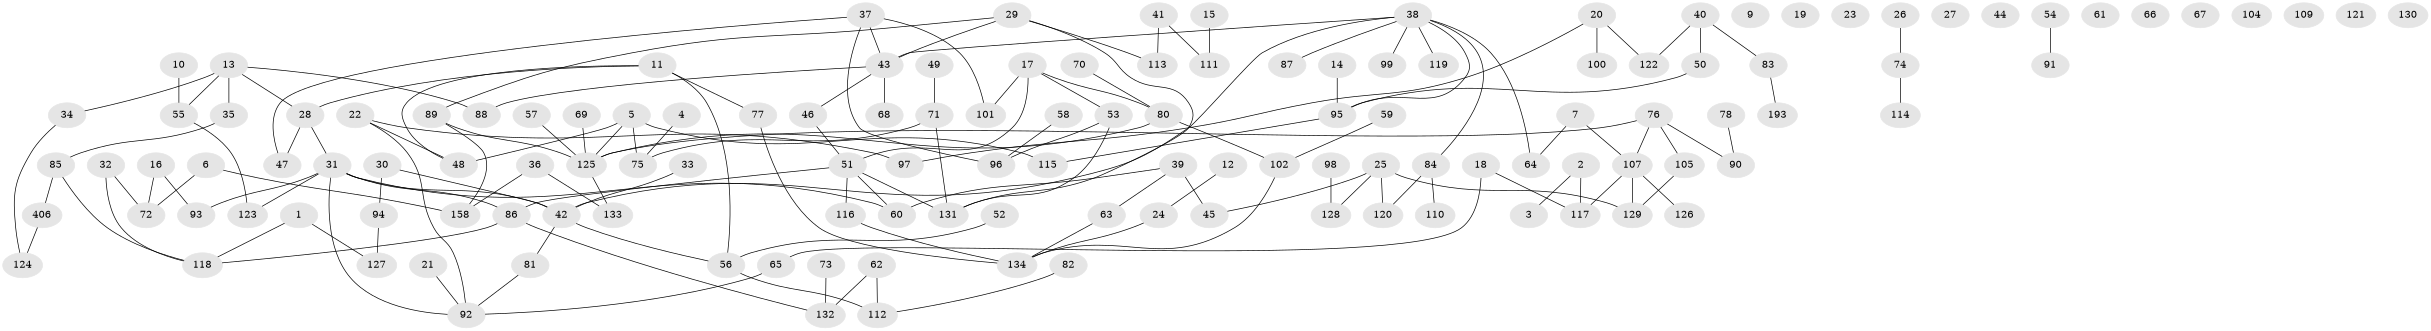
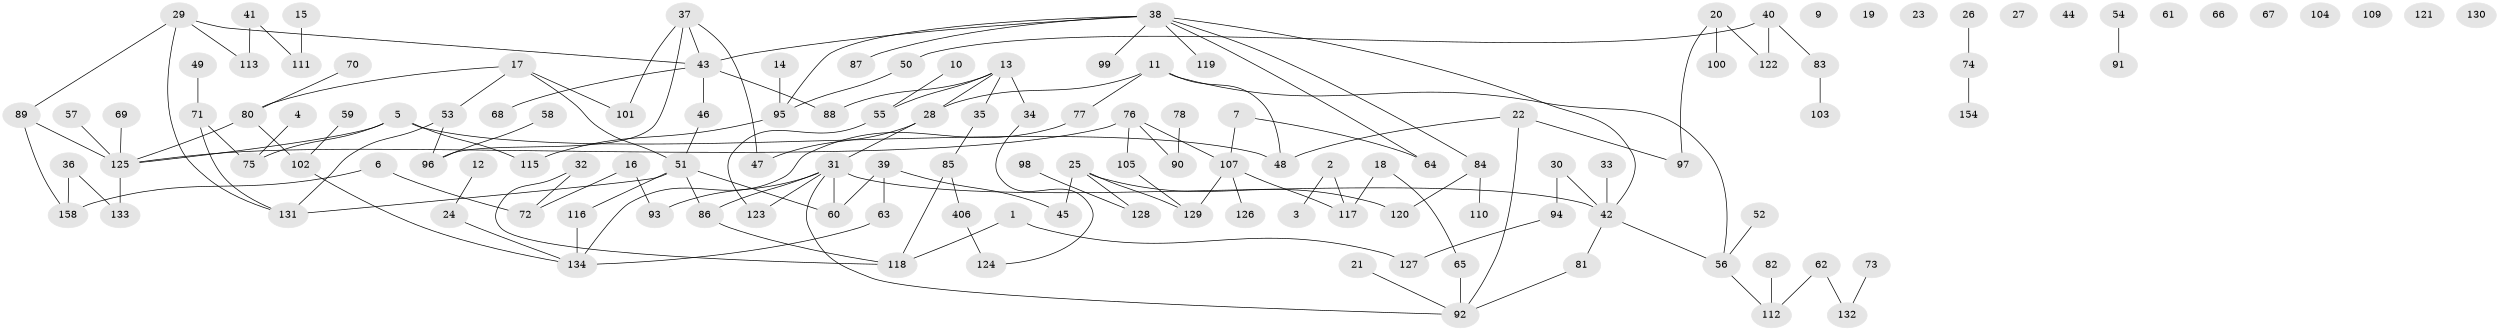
(1777, 115) -> (1820, 115)
(1900, 115) -> (1969, 115)
(665, 271) -> none
